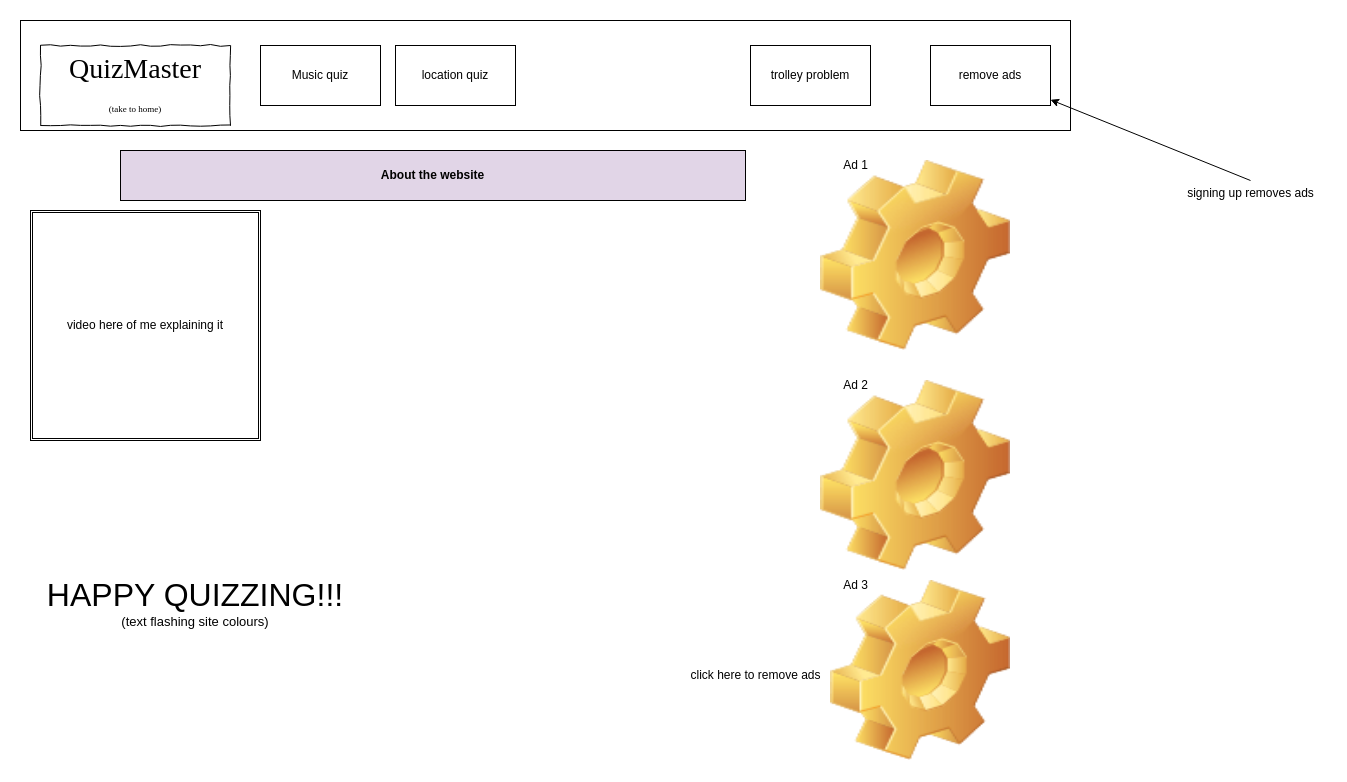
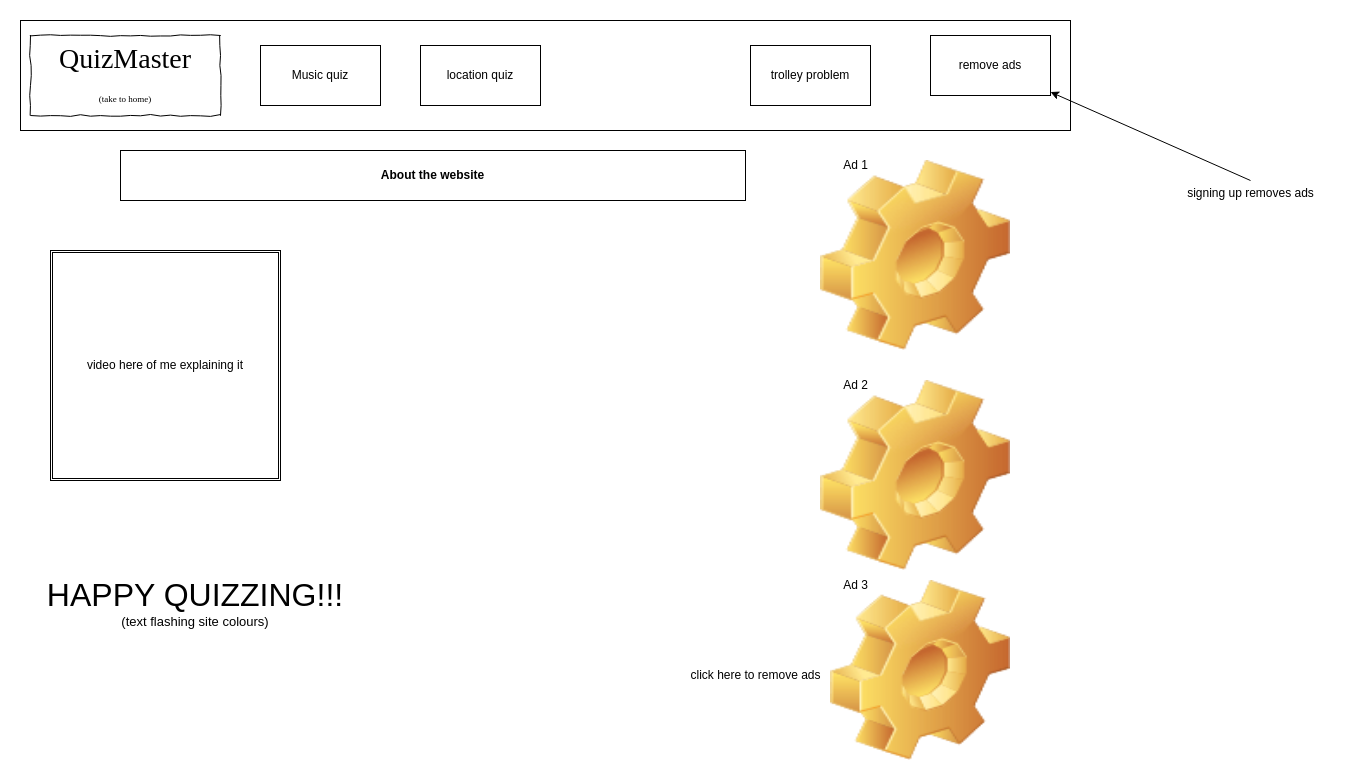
(456, 76) -> (481, 76)
(991, 76) -> (991, 66)
(136, 86) -> (126, 76)
(433, 176) -> (433, 176)
(146, 326) -> (166, 366)
